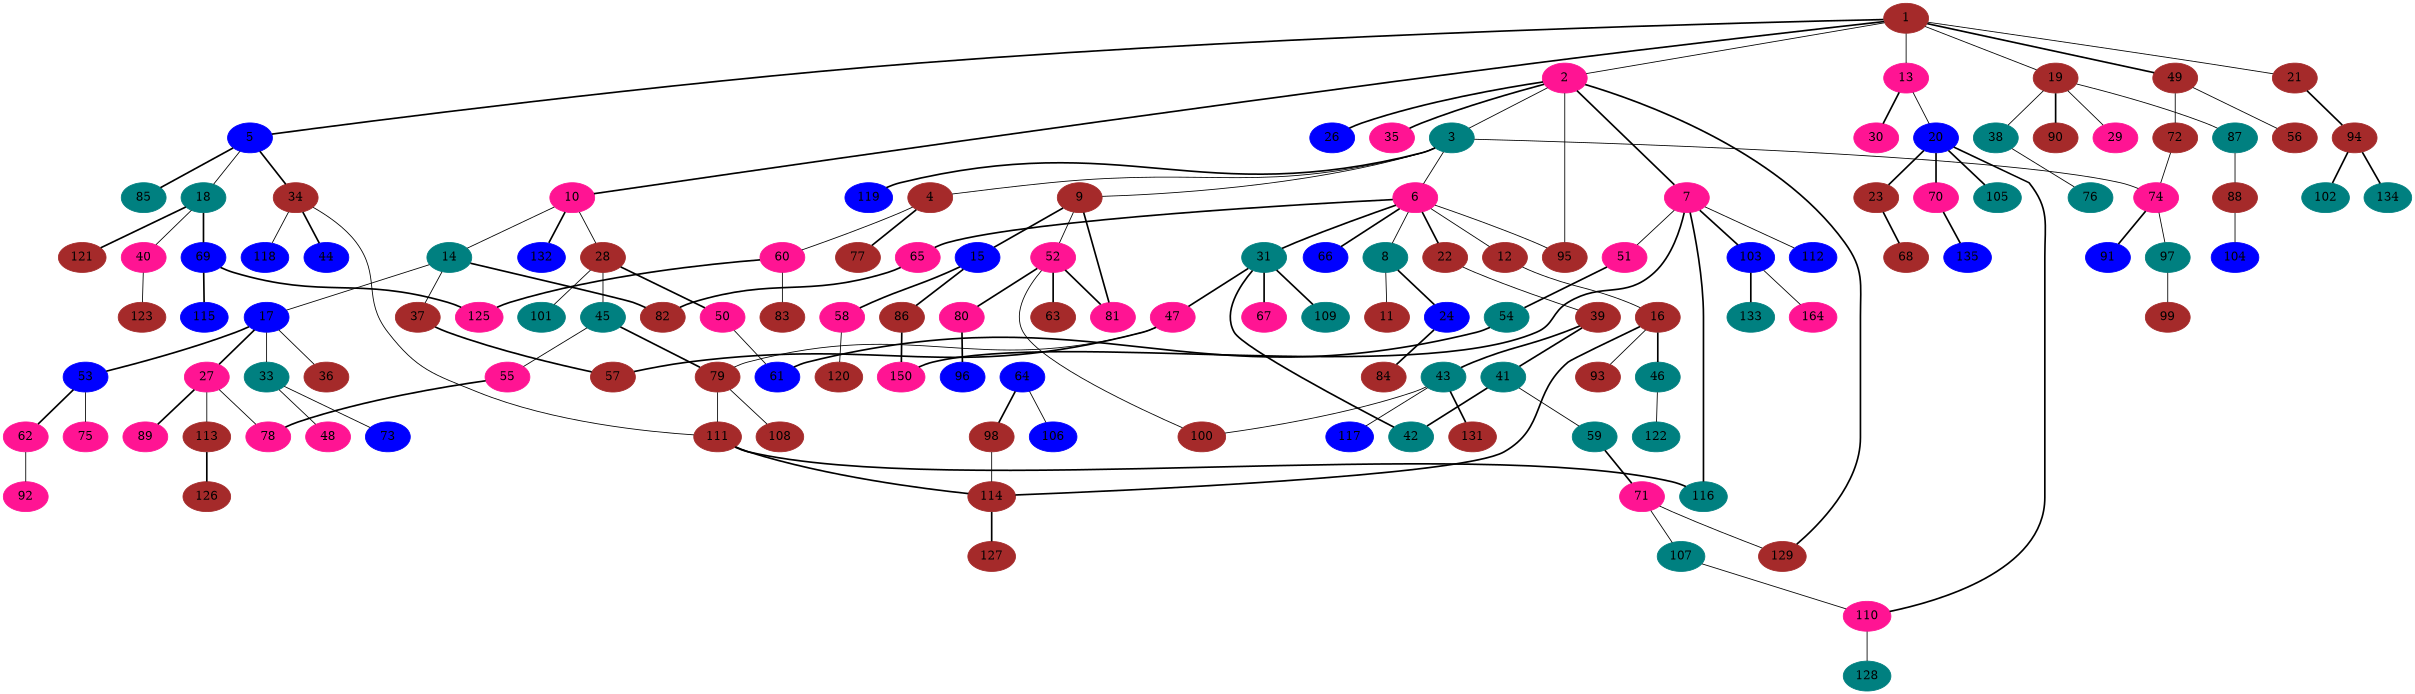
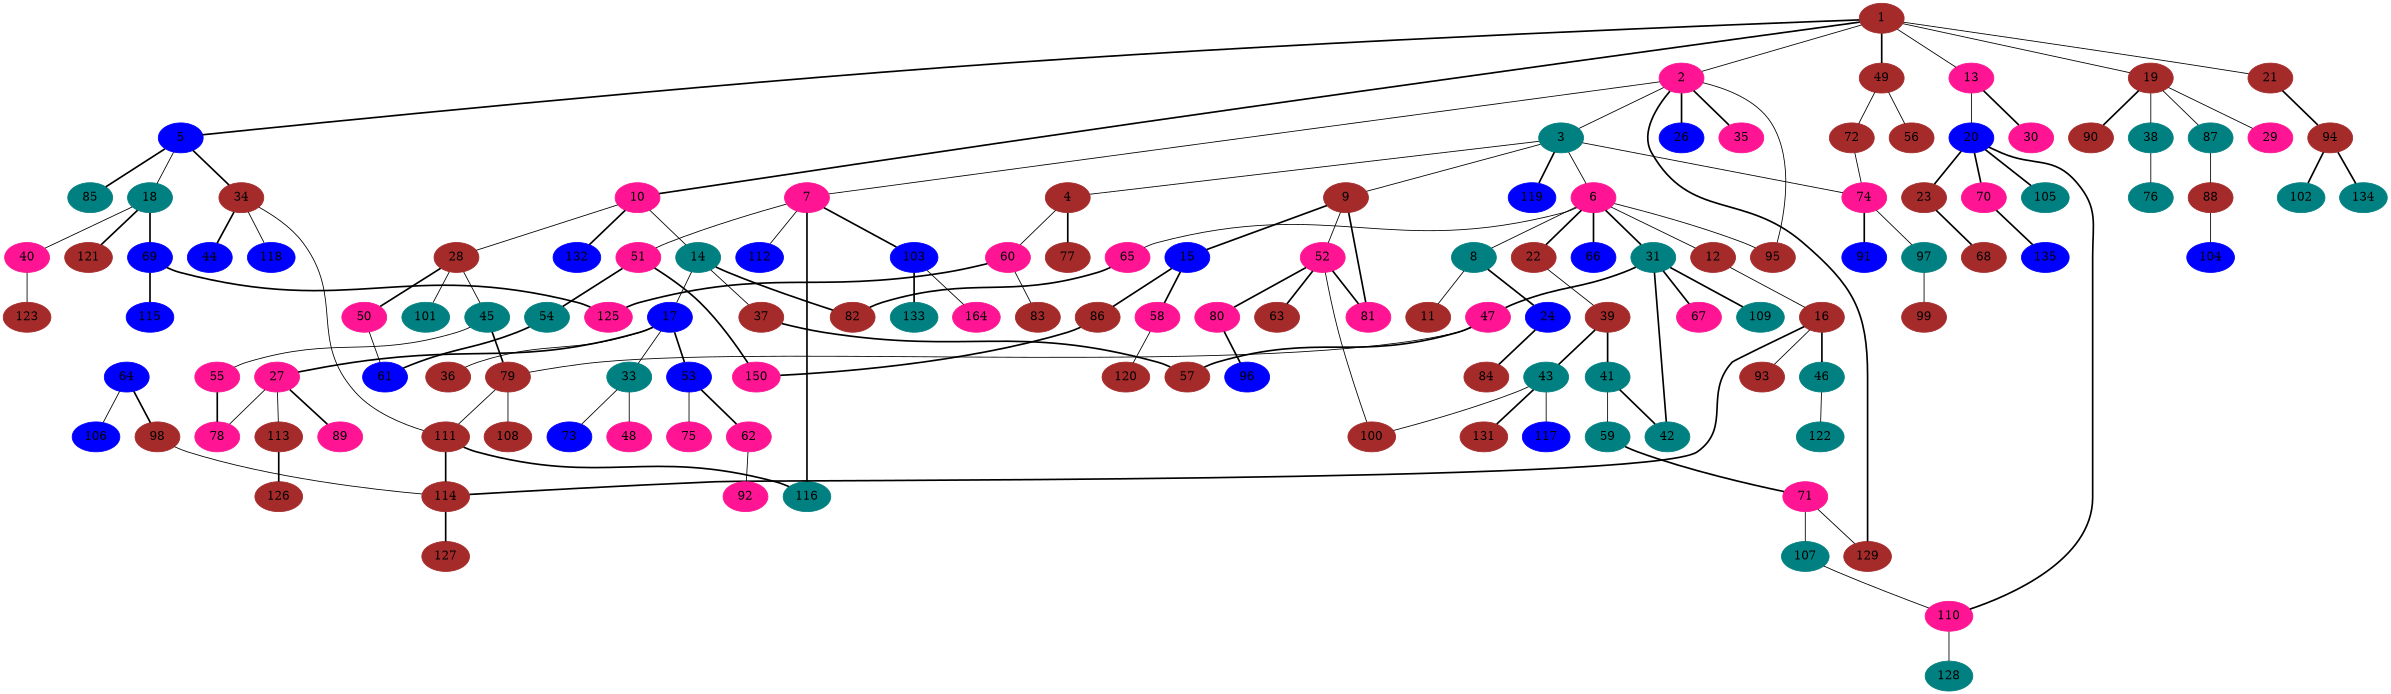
(1626, 138) -> (1244, 138)
(1163, 215) -> (1361, 228)
(1392, 355) -> (707, 310)
